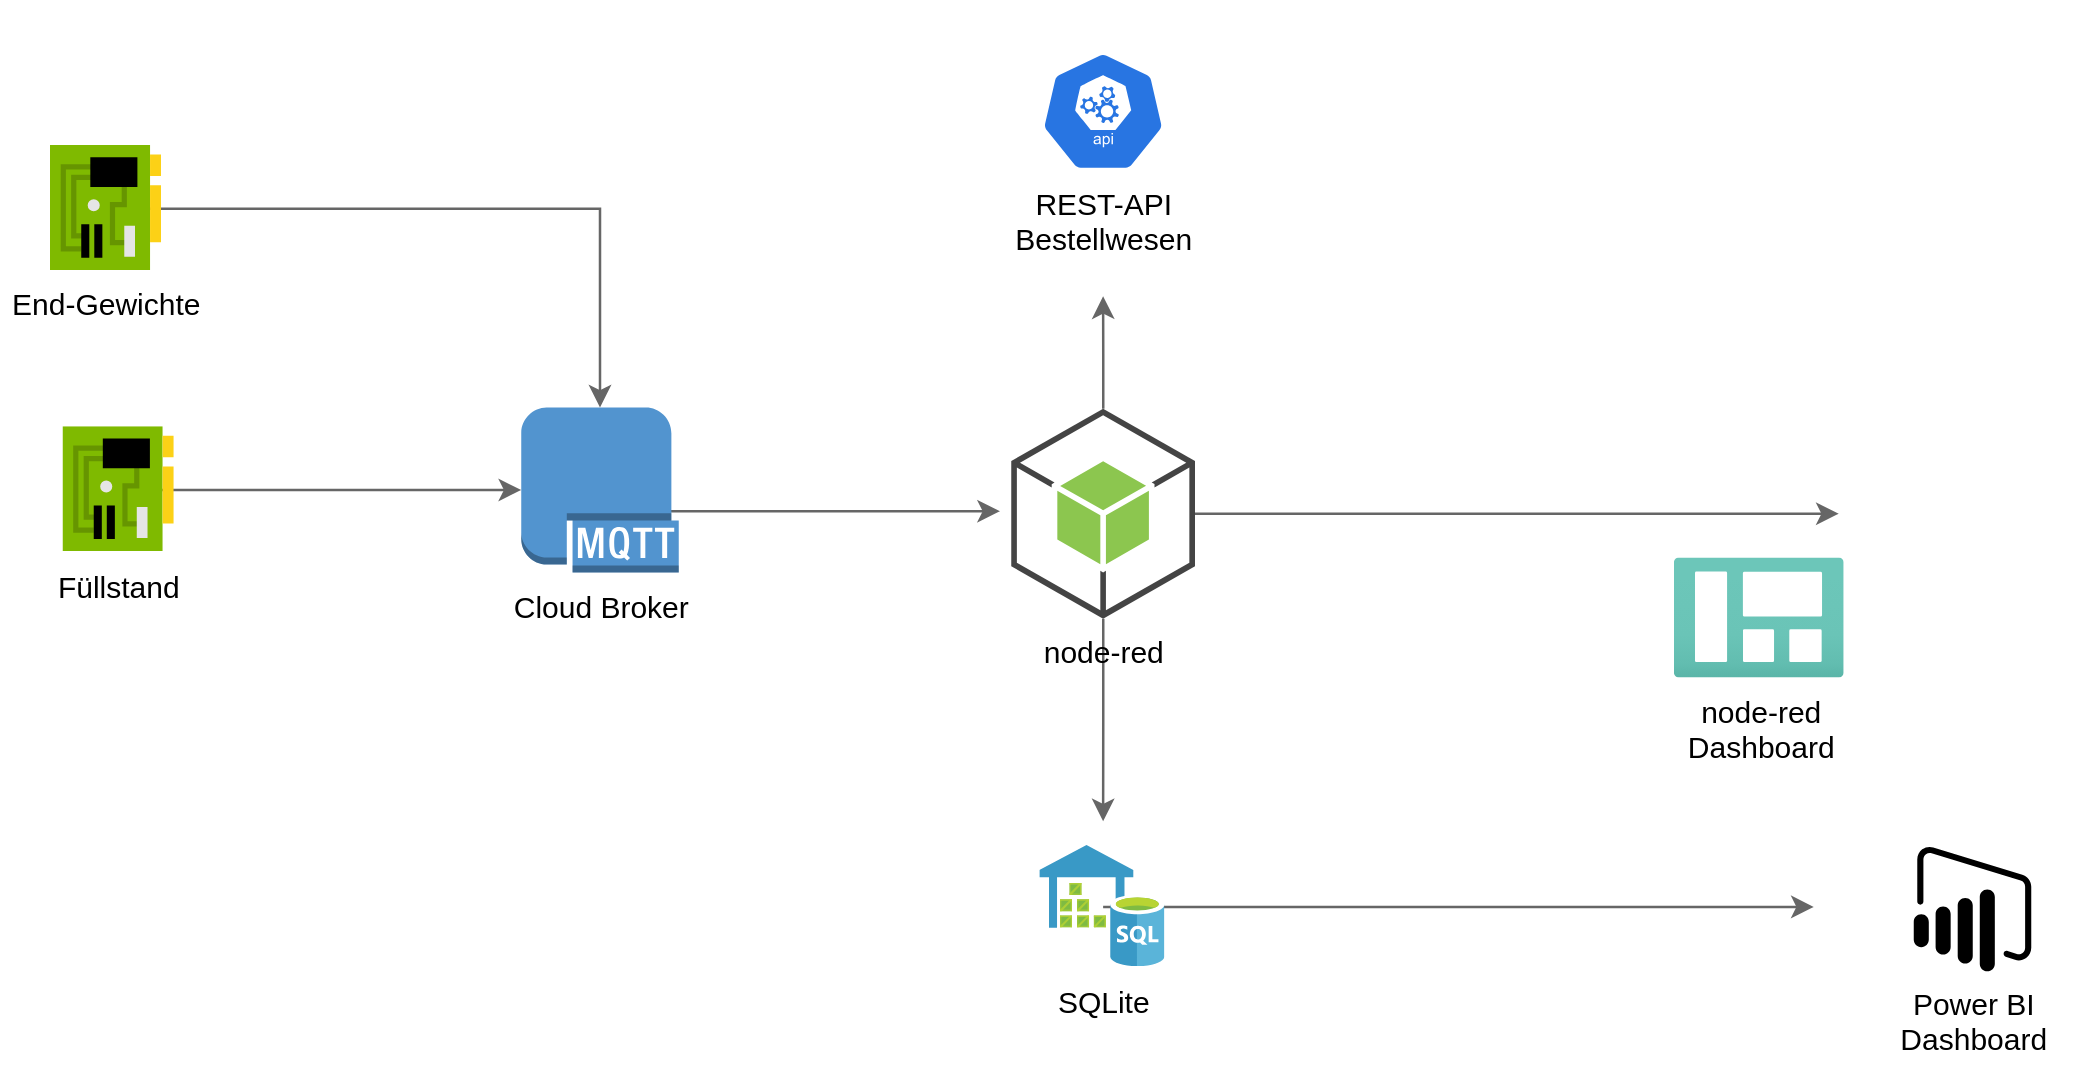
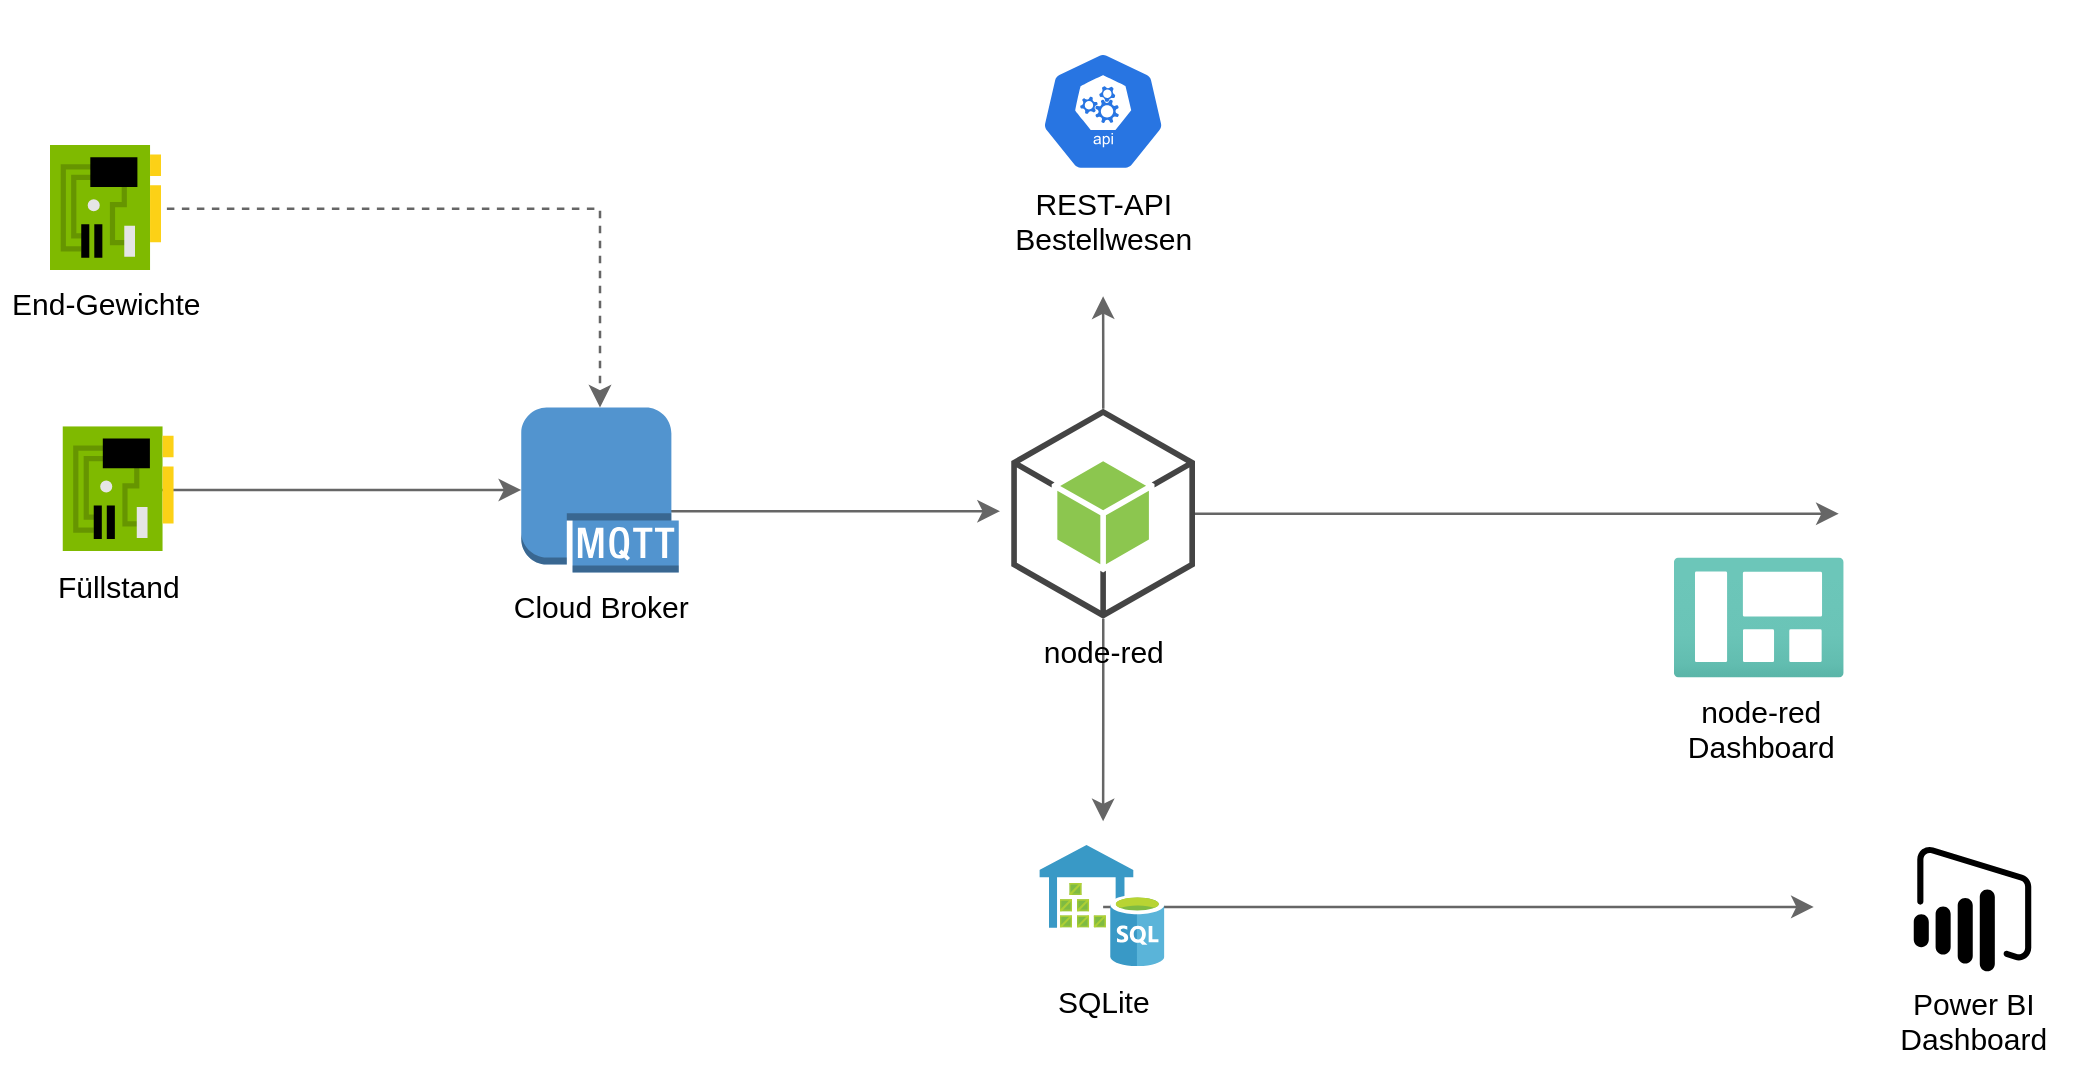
(468, 209) -> (468, 209)
